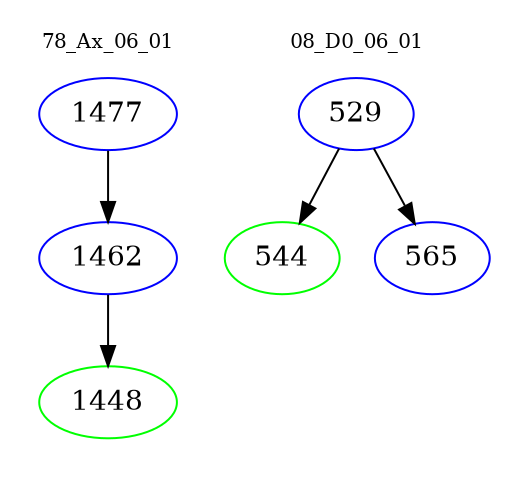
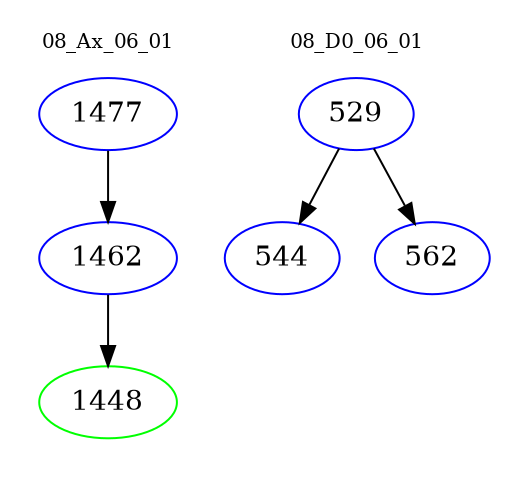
(108, 43) -> (108, 43)
(282, 258) -> (282, 258)
(432, 258) -> (432, 258)
